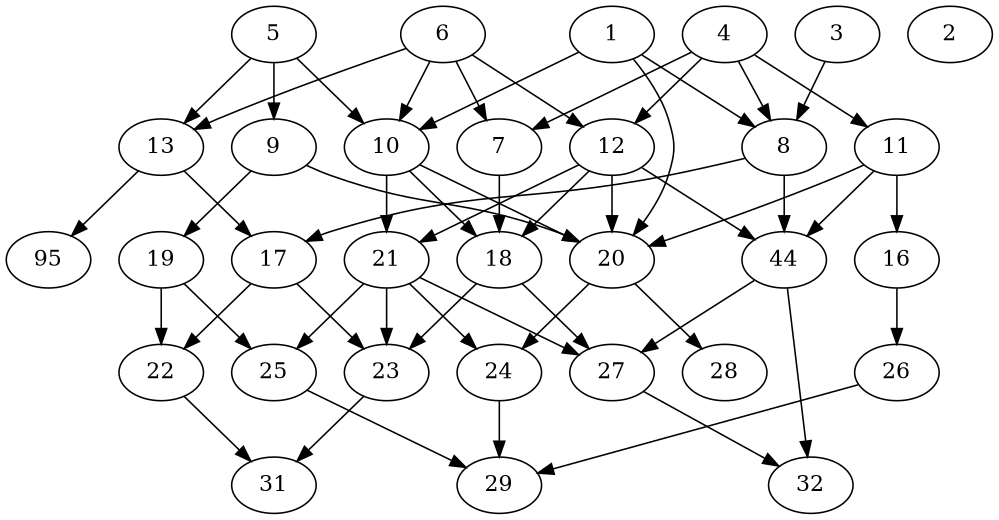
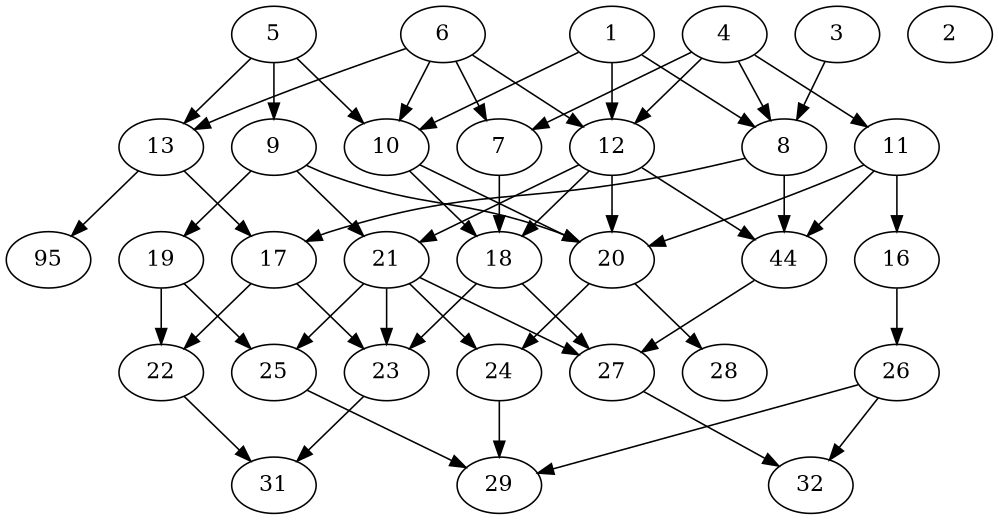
(673, 139) -> (612, 80)
(387, 203) -> (324, 198)
(797, 365) -> (859, 423)
